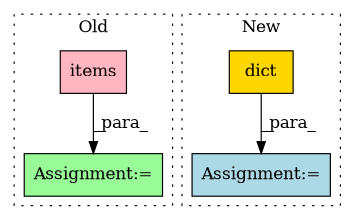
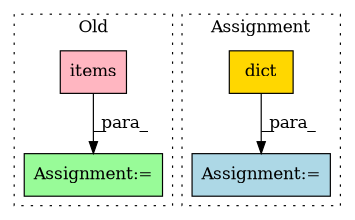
(261, 28) -> (261, 28)
